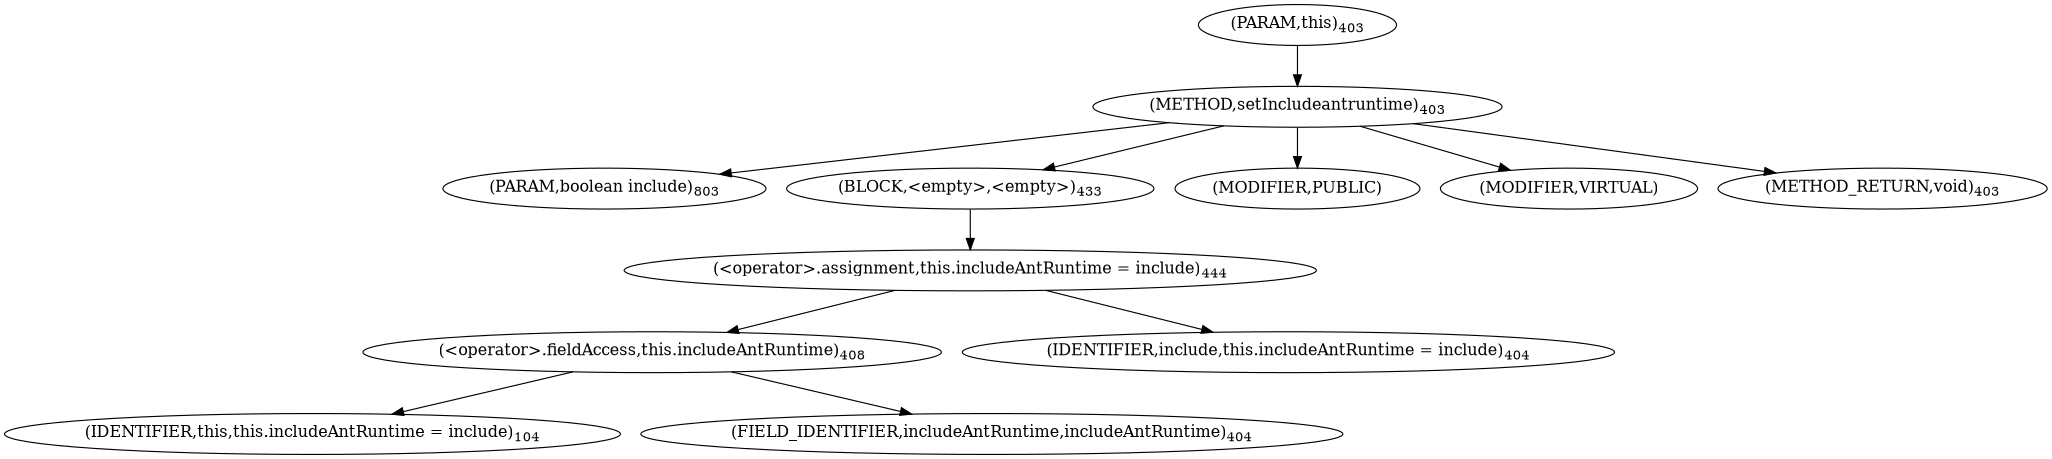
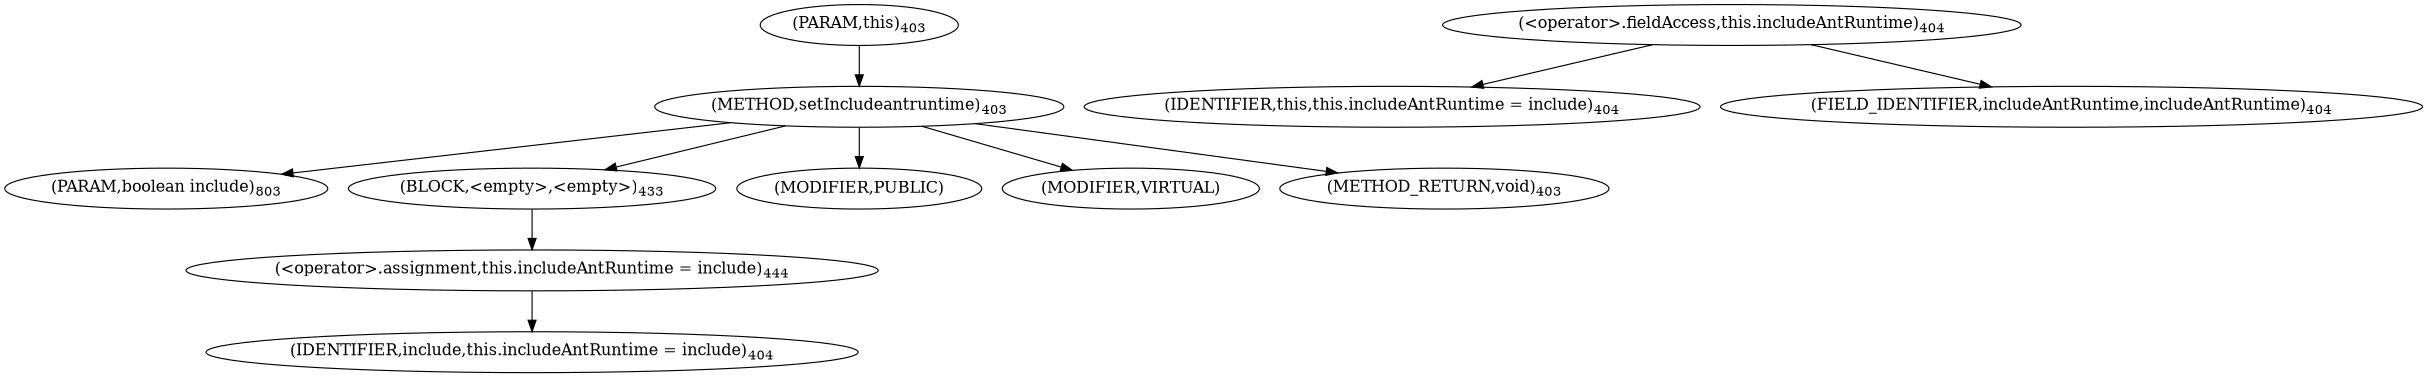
(817, 310) -> none
(853, 350) -> (1932, 23)
(527, 432) -> (1607, 105)
